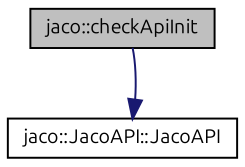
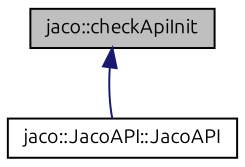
(135, 74) -> (109, 93)
